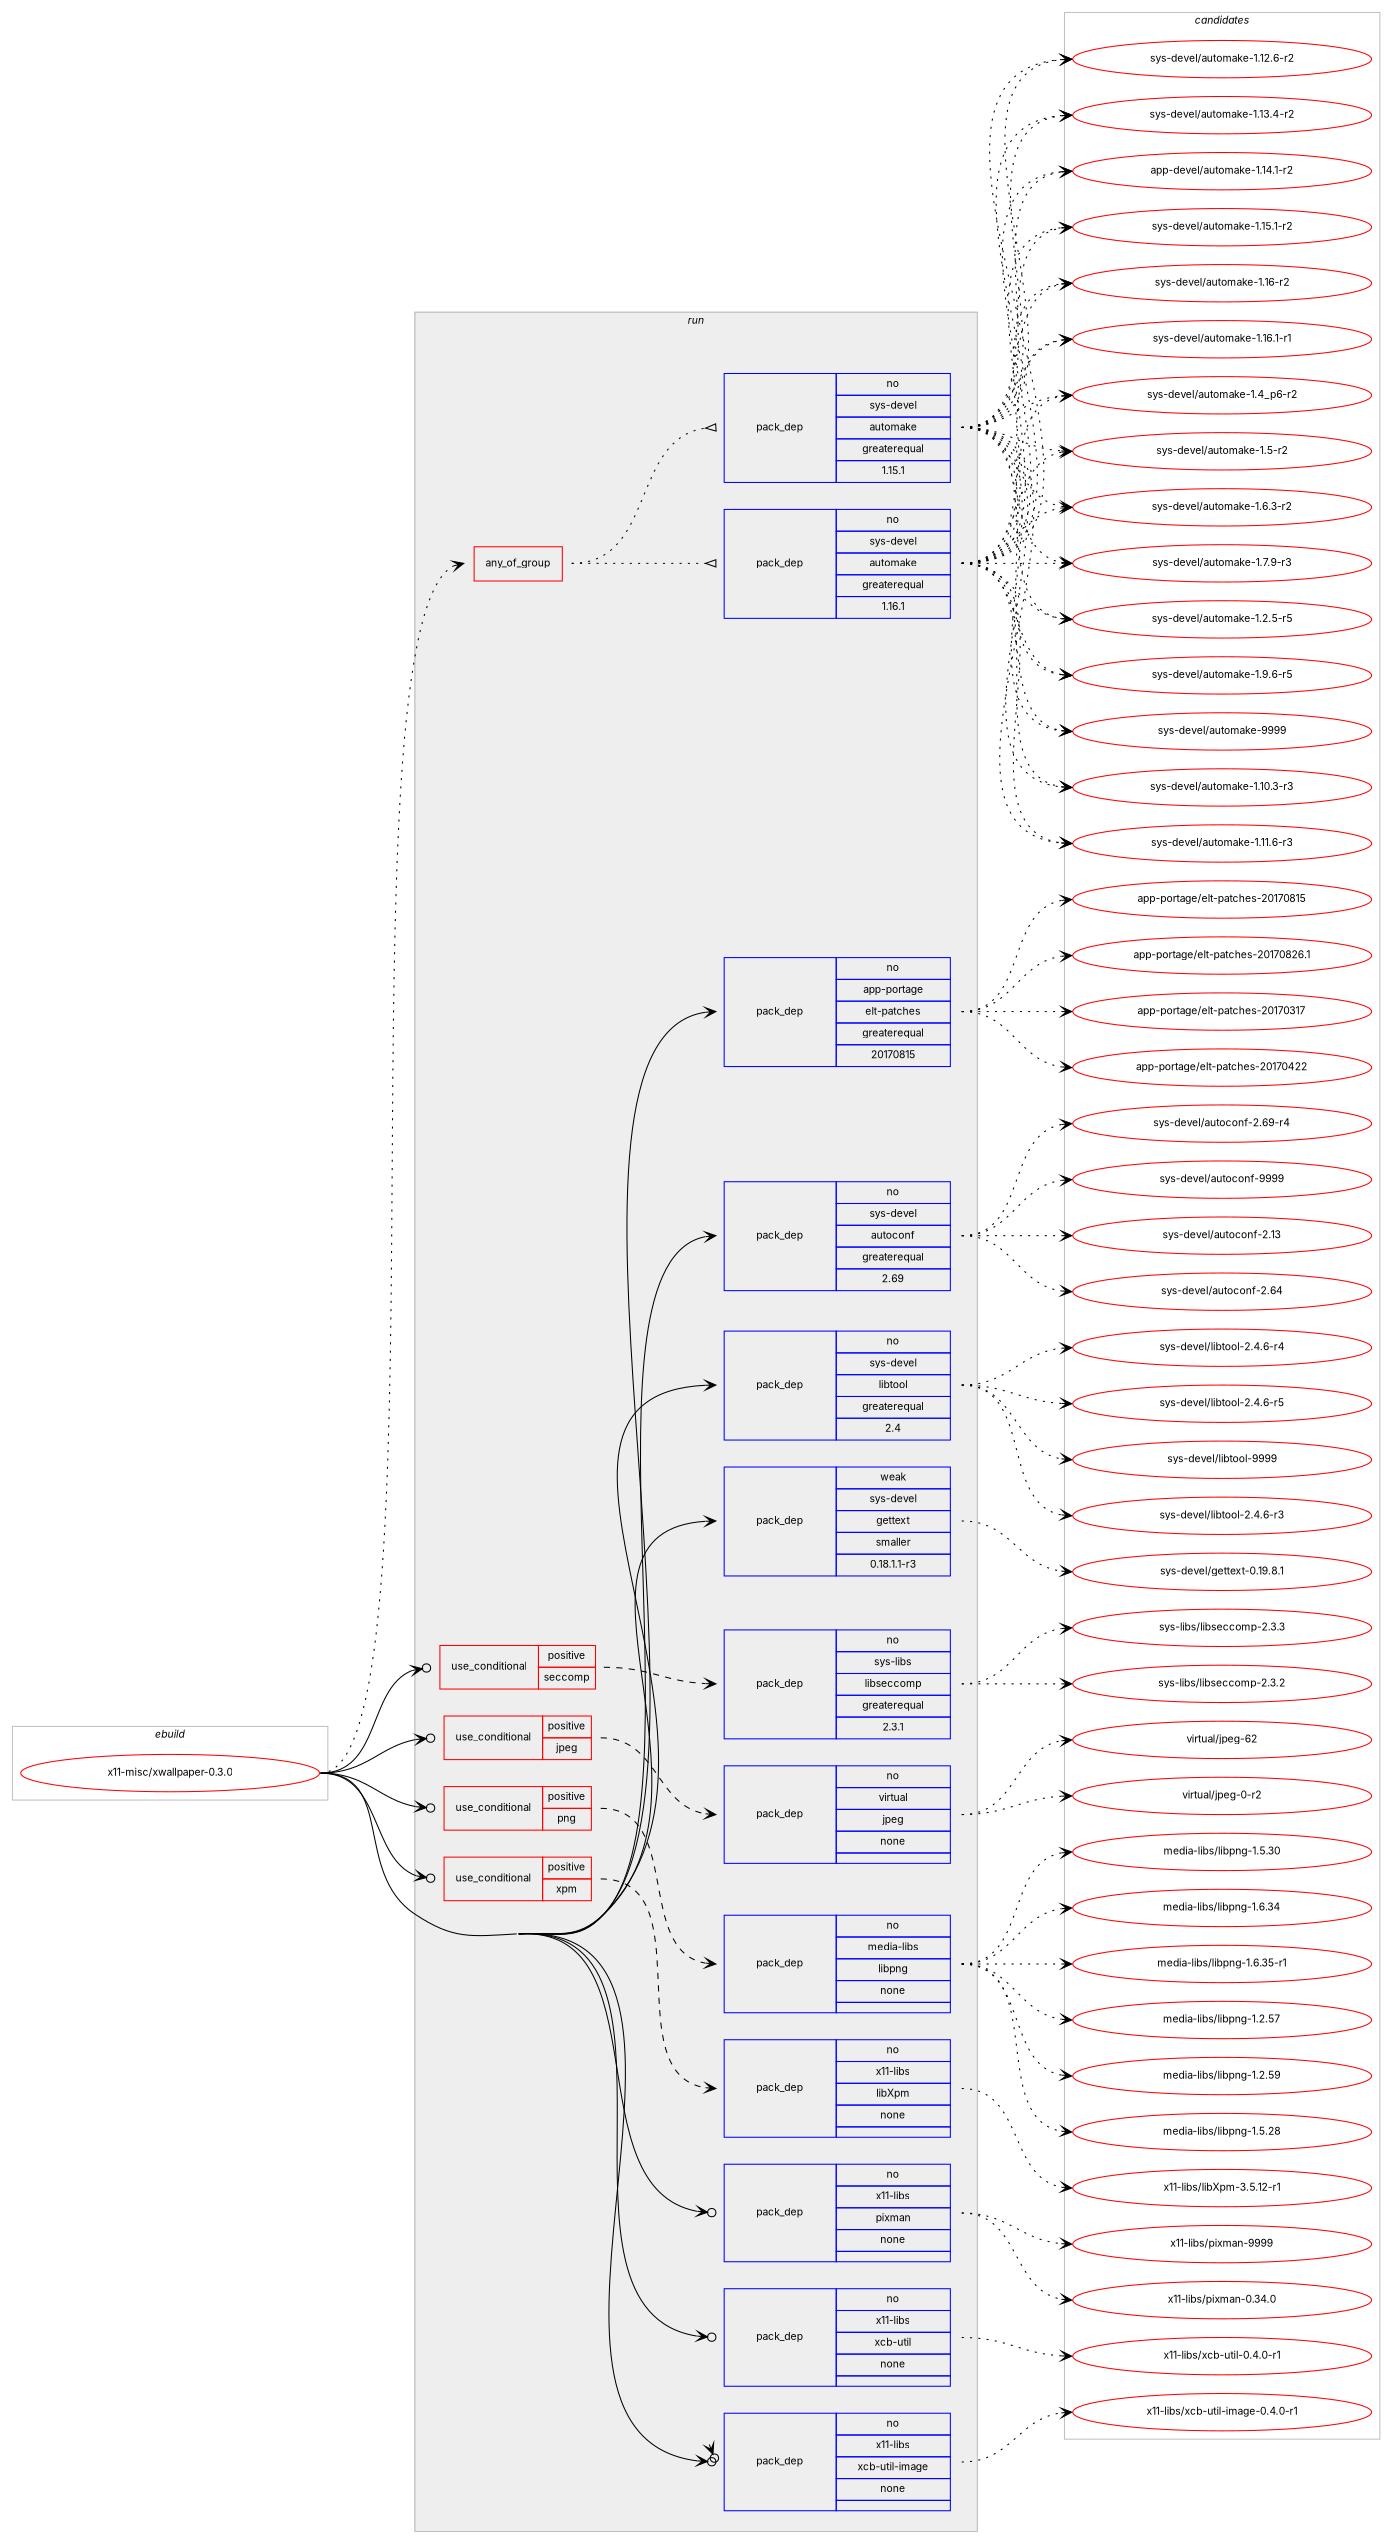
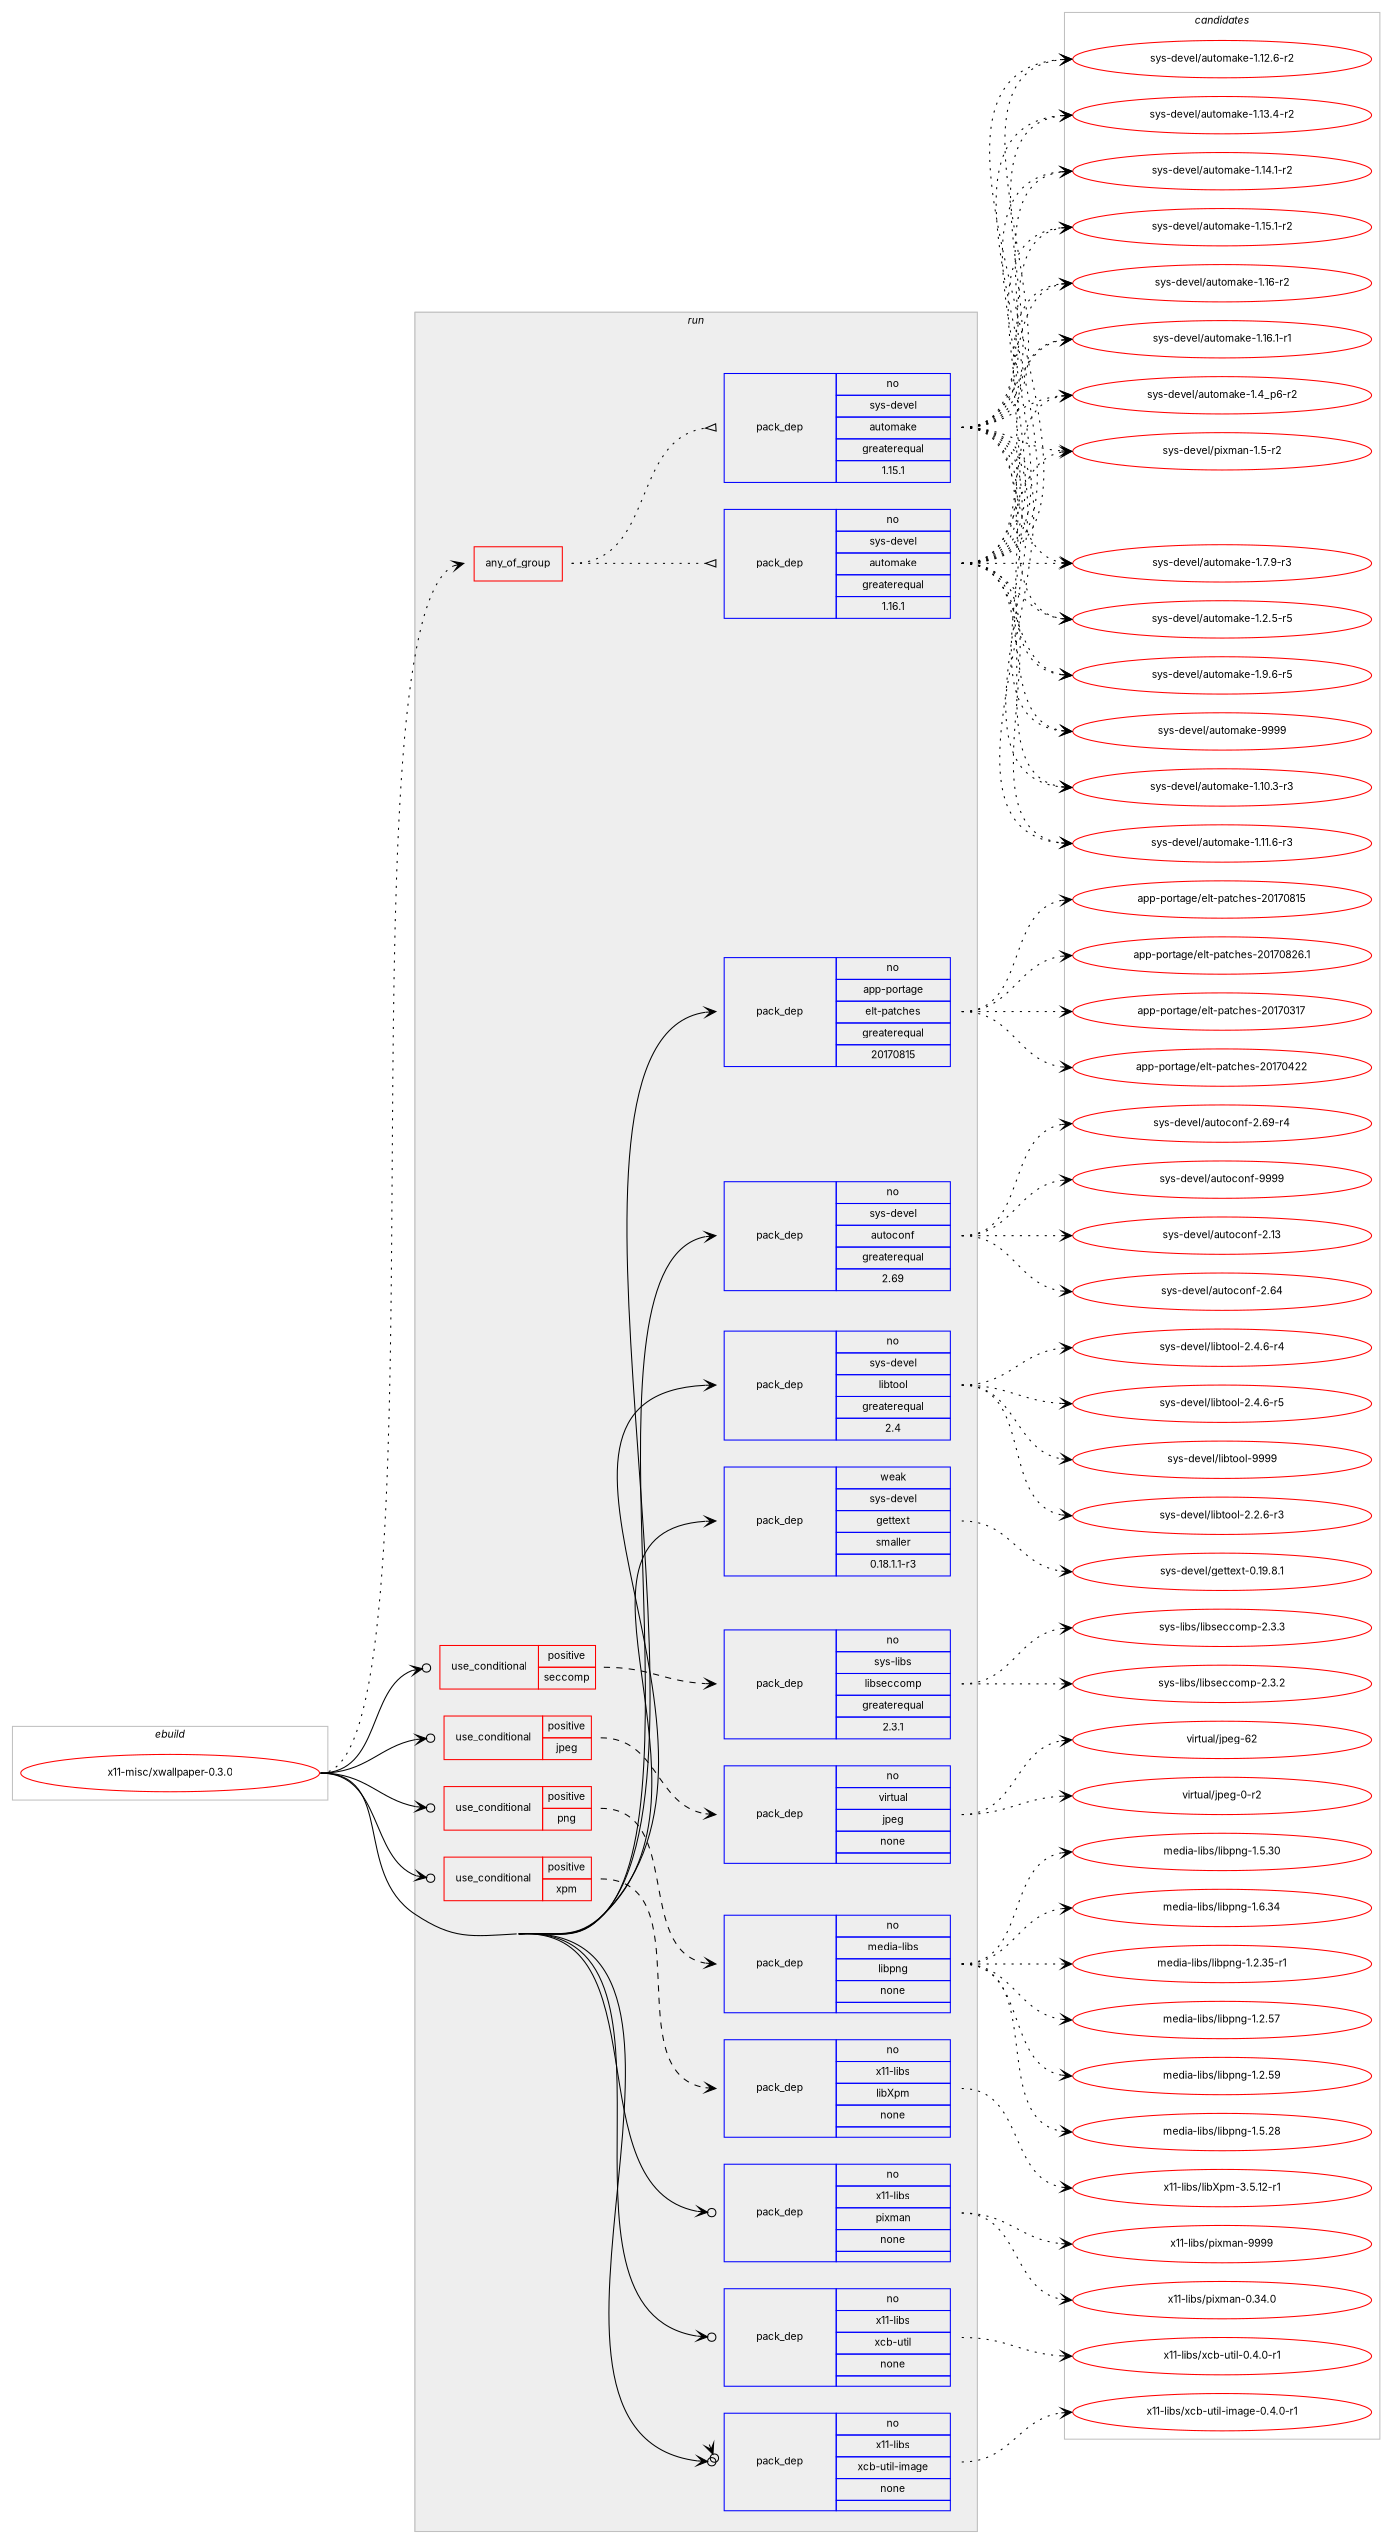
(1222, 171) -> (1222, 171)
(1222, 451) -> (1222, 451)
(1222, 507) -> none
(1222, 1516) -> (1222, 1516)
(1222, 1964) -> (1222, 1964)
